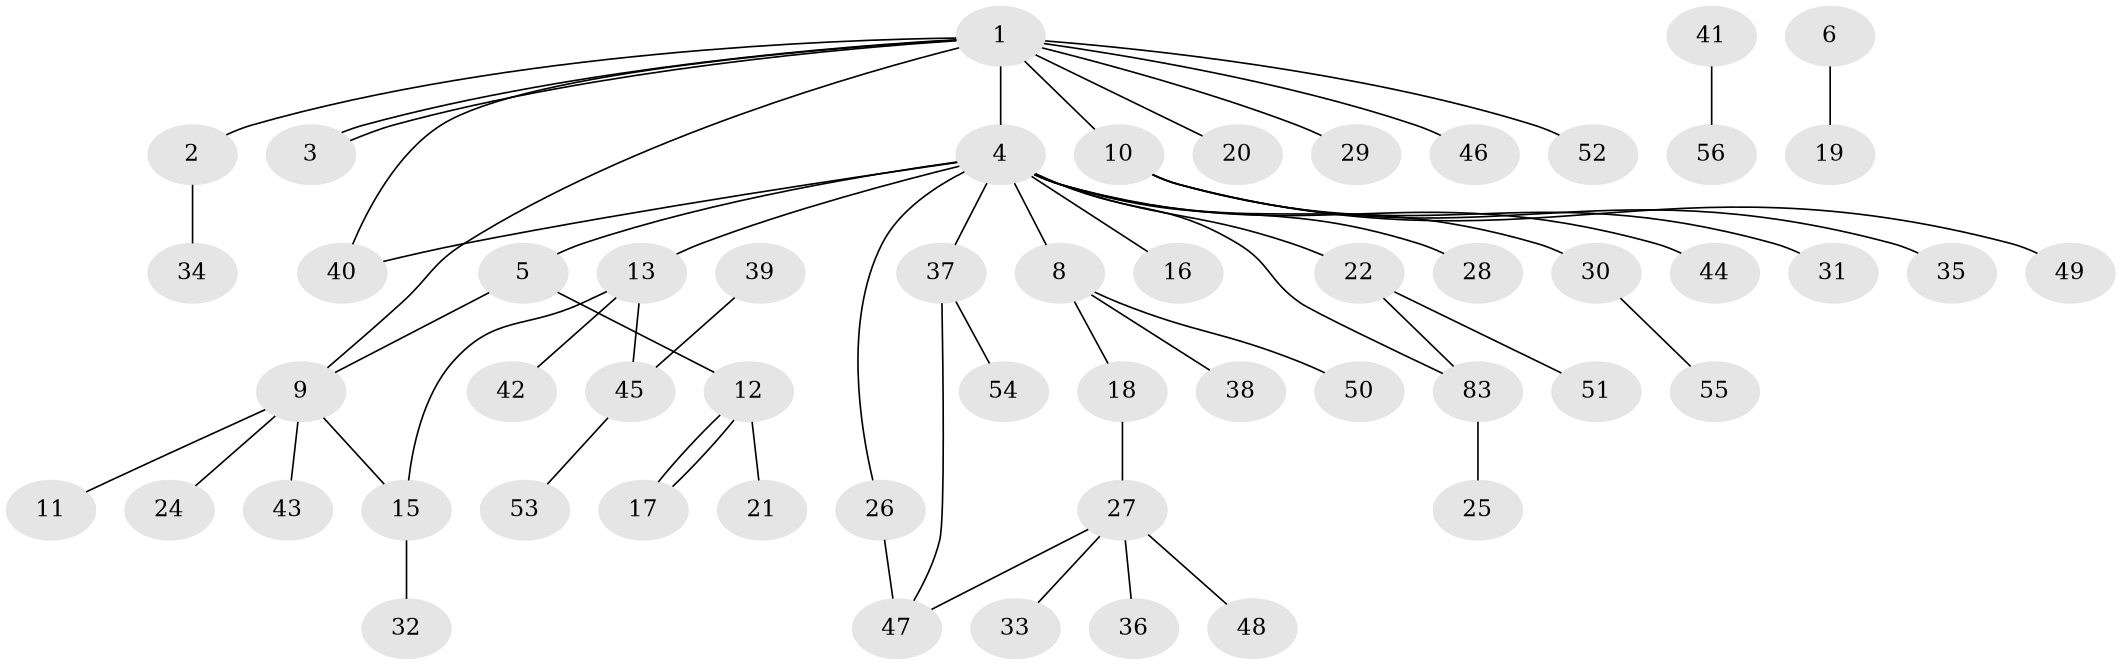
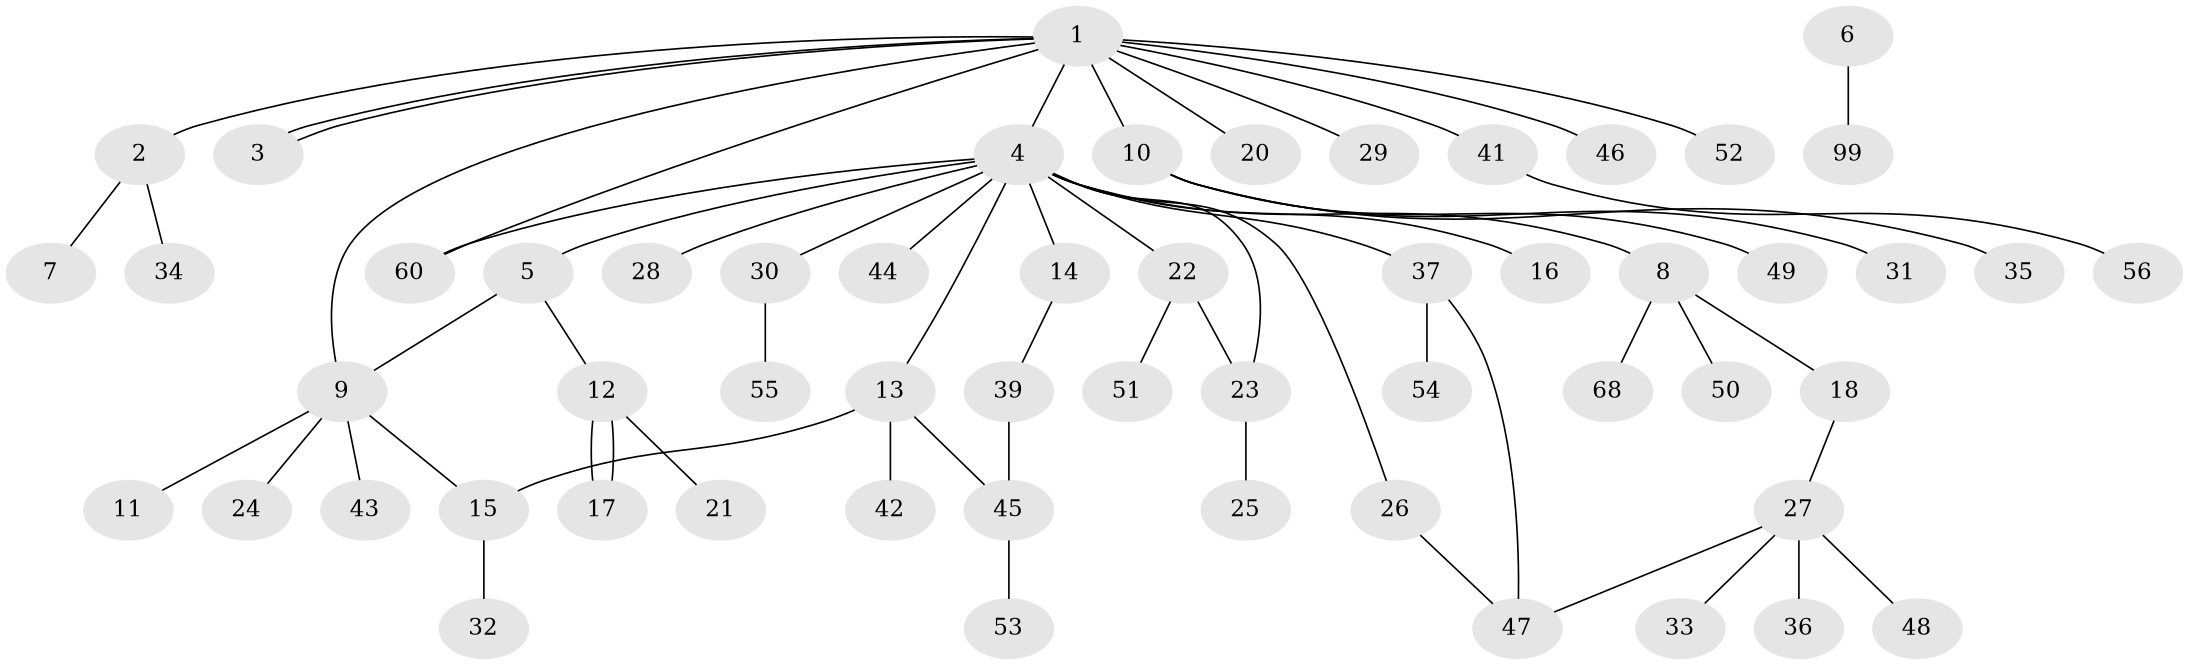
none -> (1292, 83)
(1830, 155) -> (1848, 155)
none -> (51, 273)
(342, 273) -> (410, 273)
none -> (1065, 273)
(1241, 392) -> (1608, 392)
(1478, 392) -> (1246, 392)
